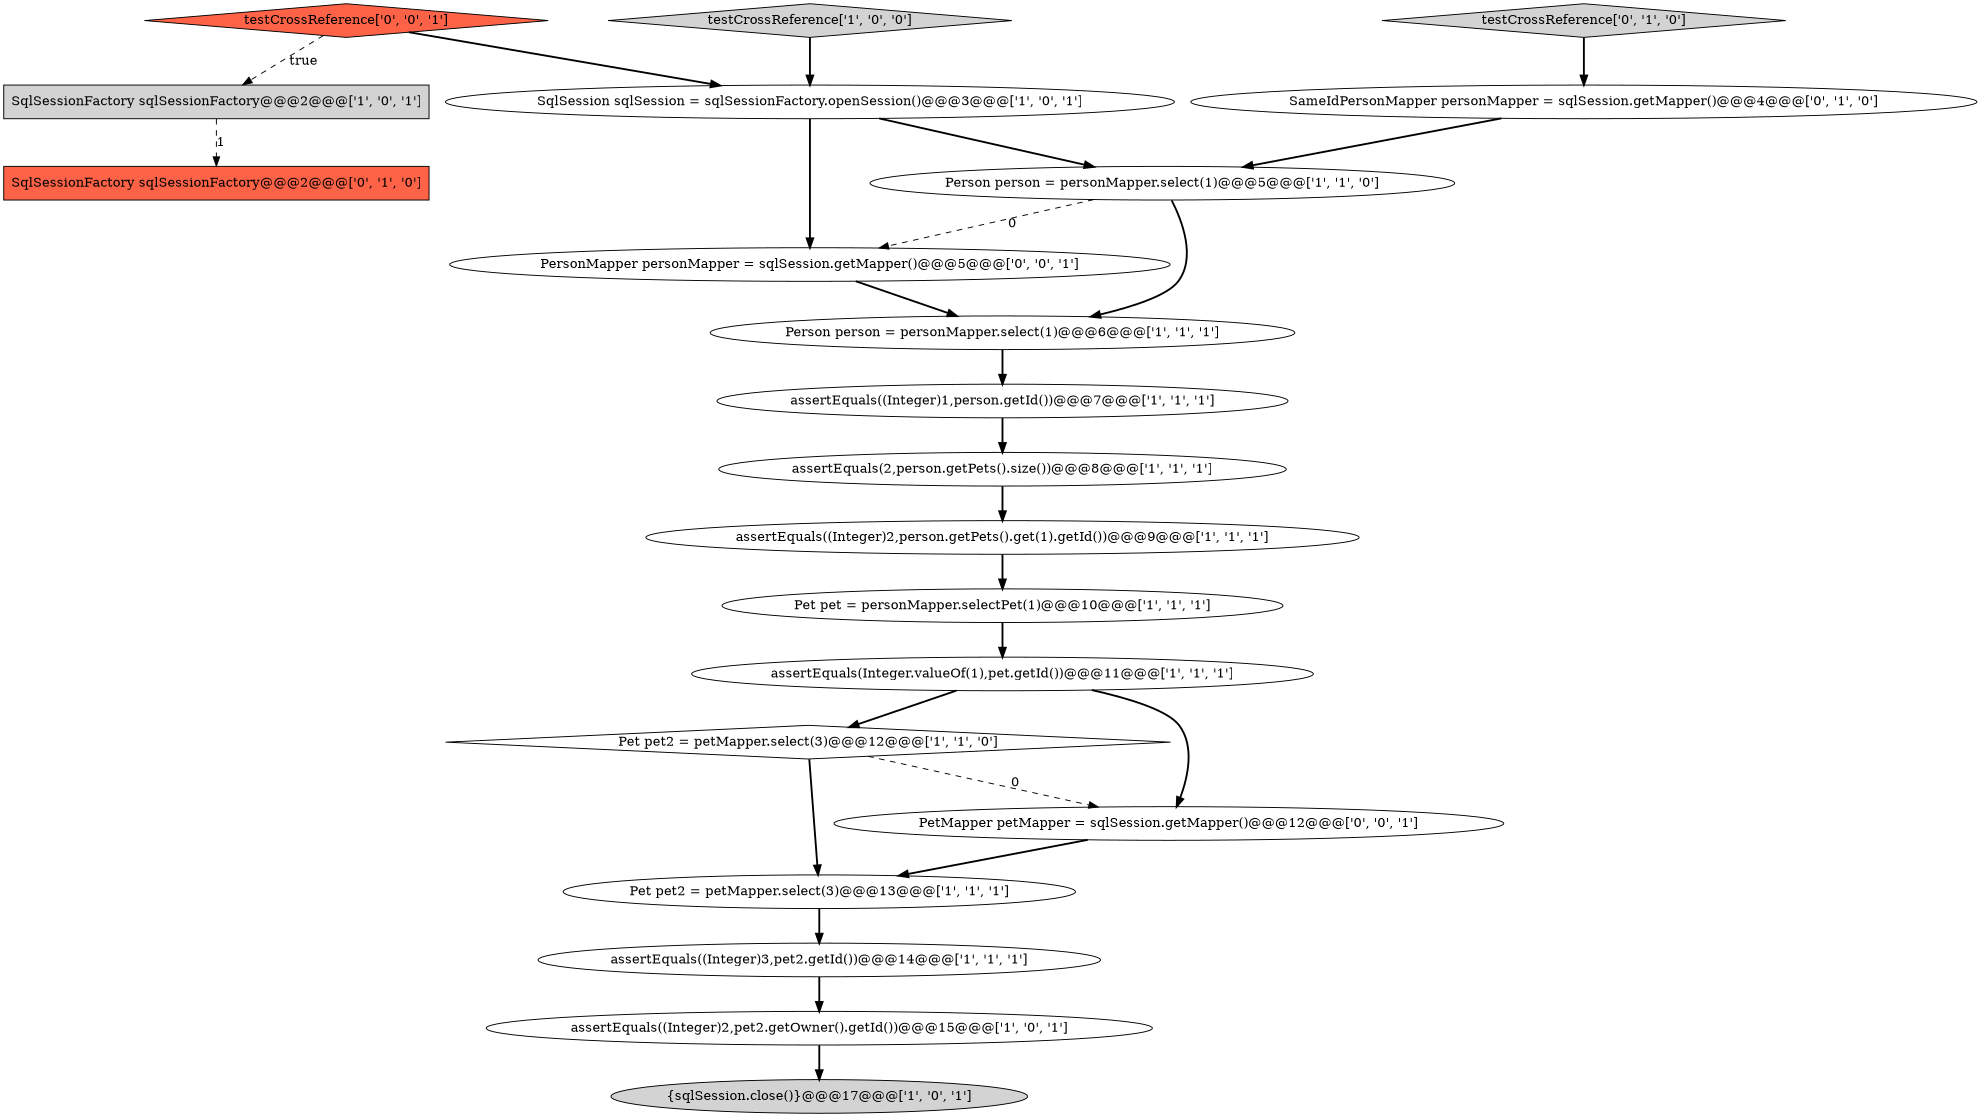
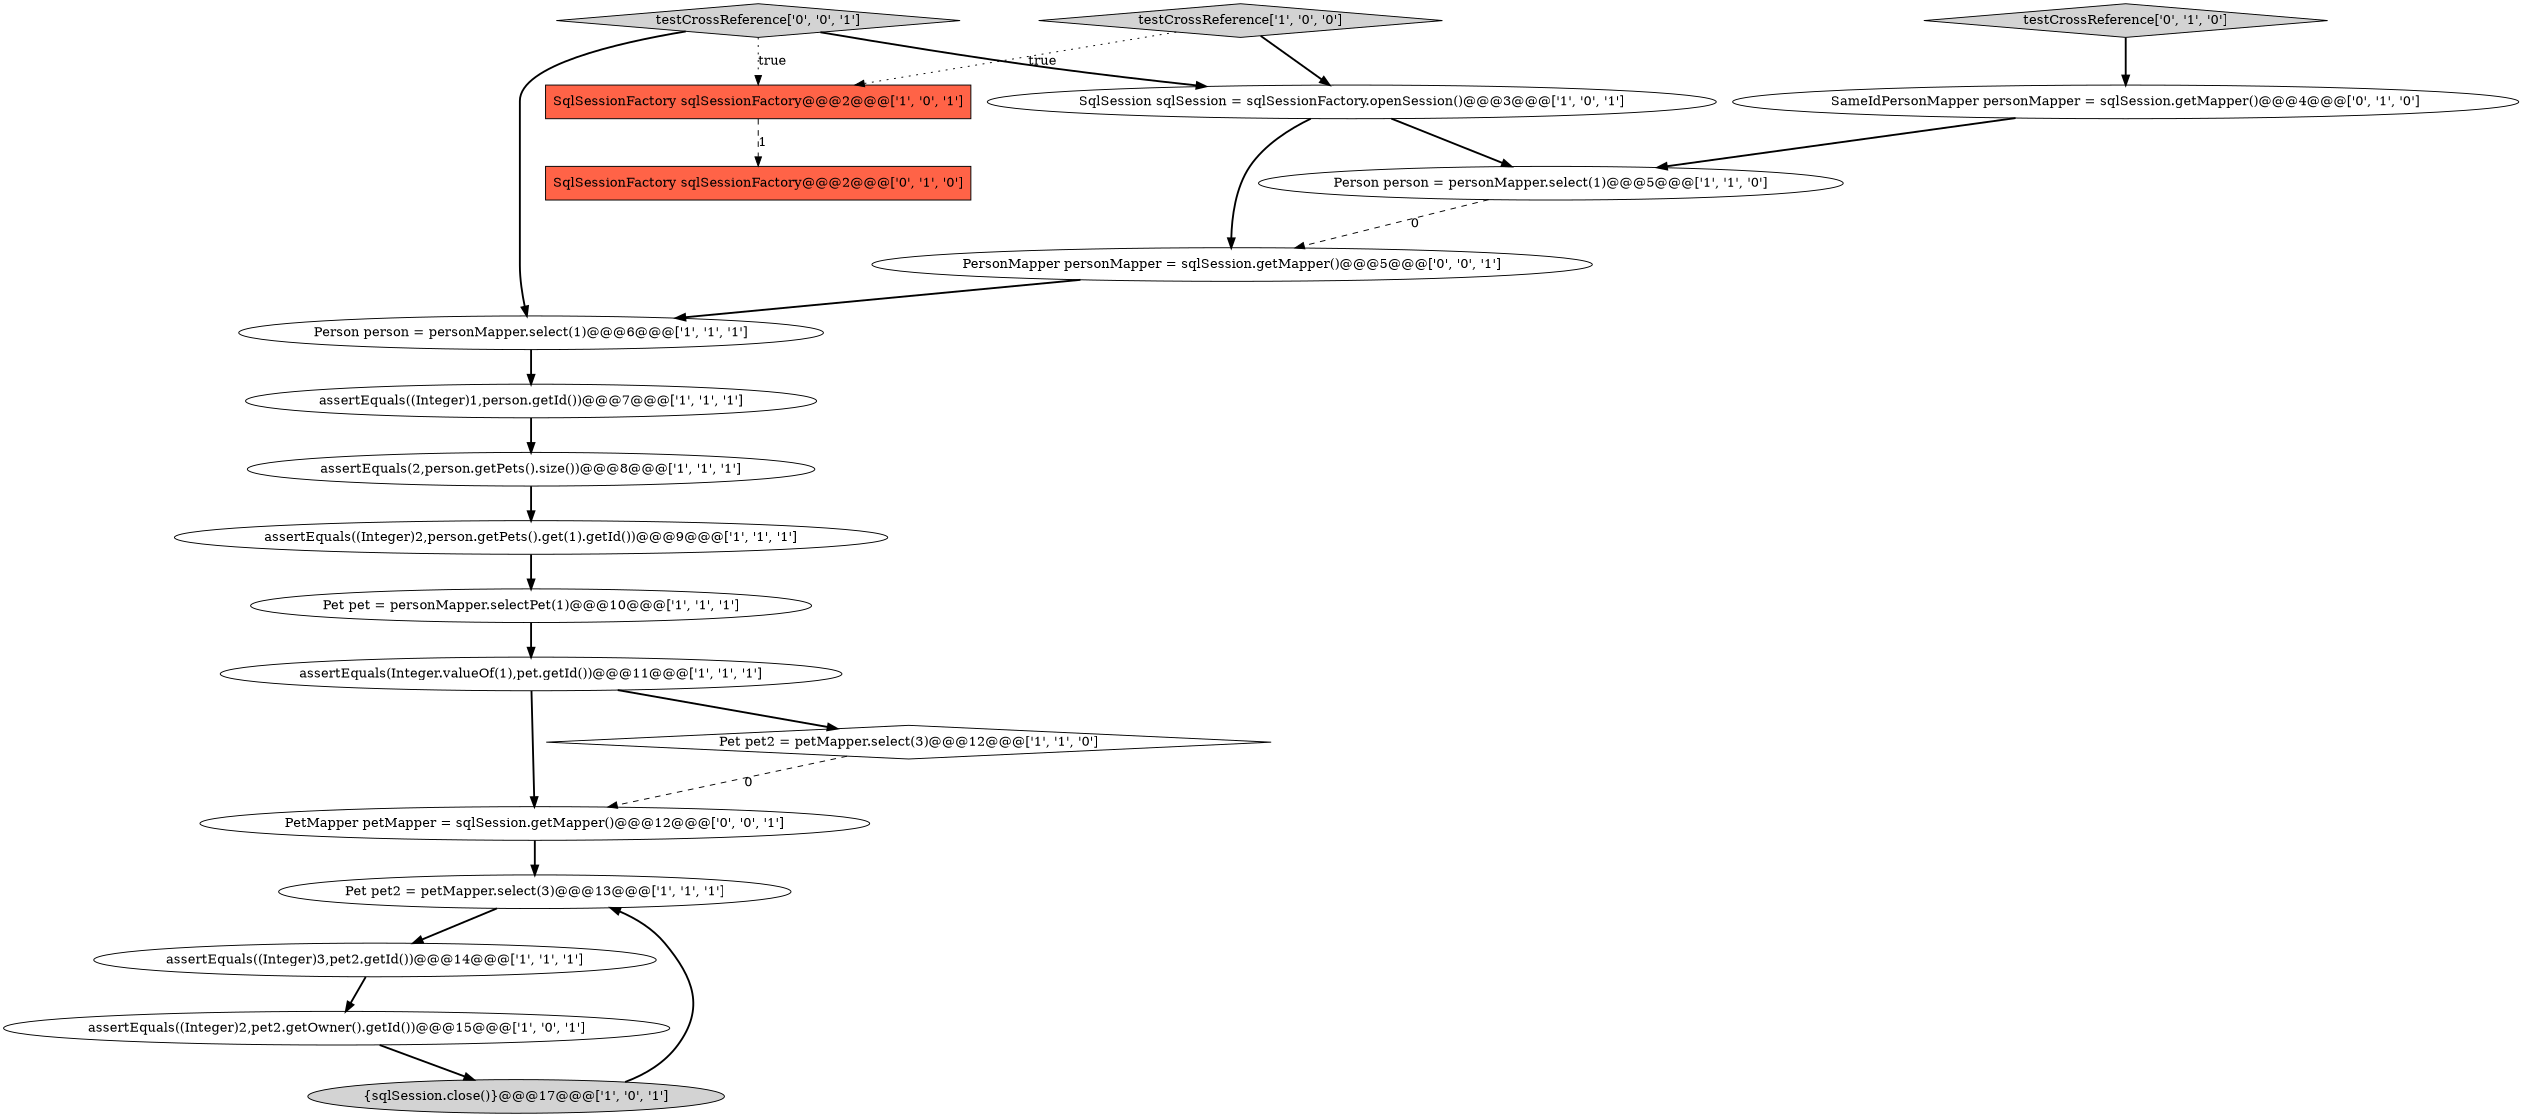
(346, 21) -> (758, 21)
(287, 58) -> (758, 57)
none -> (1020, 58)
(216, 102) -> (758, 102)
(1178, 282) -> (520, 110)
(813, 812) -> (693, 997)
